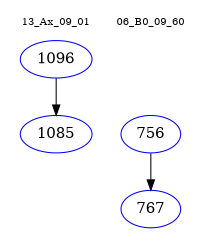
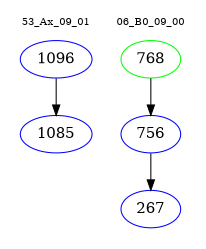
(56, 22) -> (56, 22)
(151, 22) -> (151, 22)
none -> (151, 59)
(151, 209) -> (151, 209)
